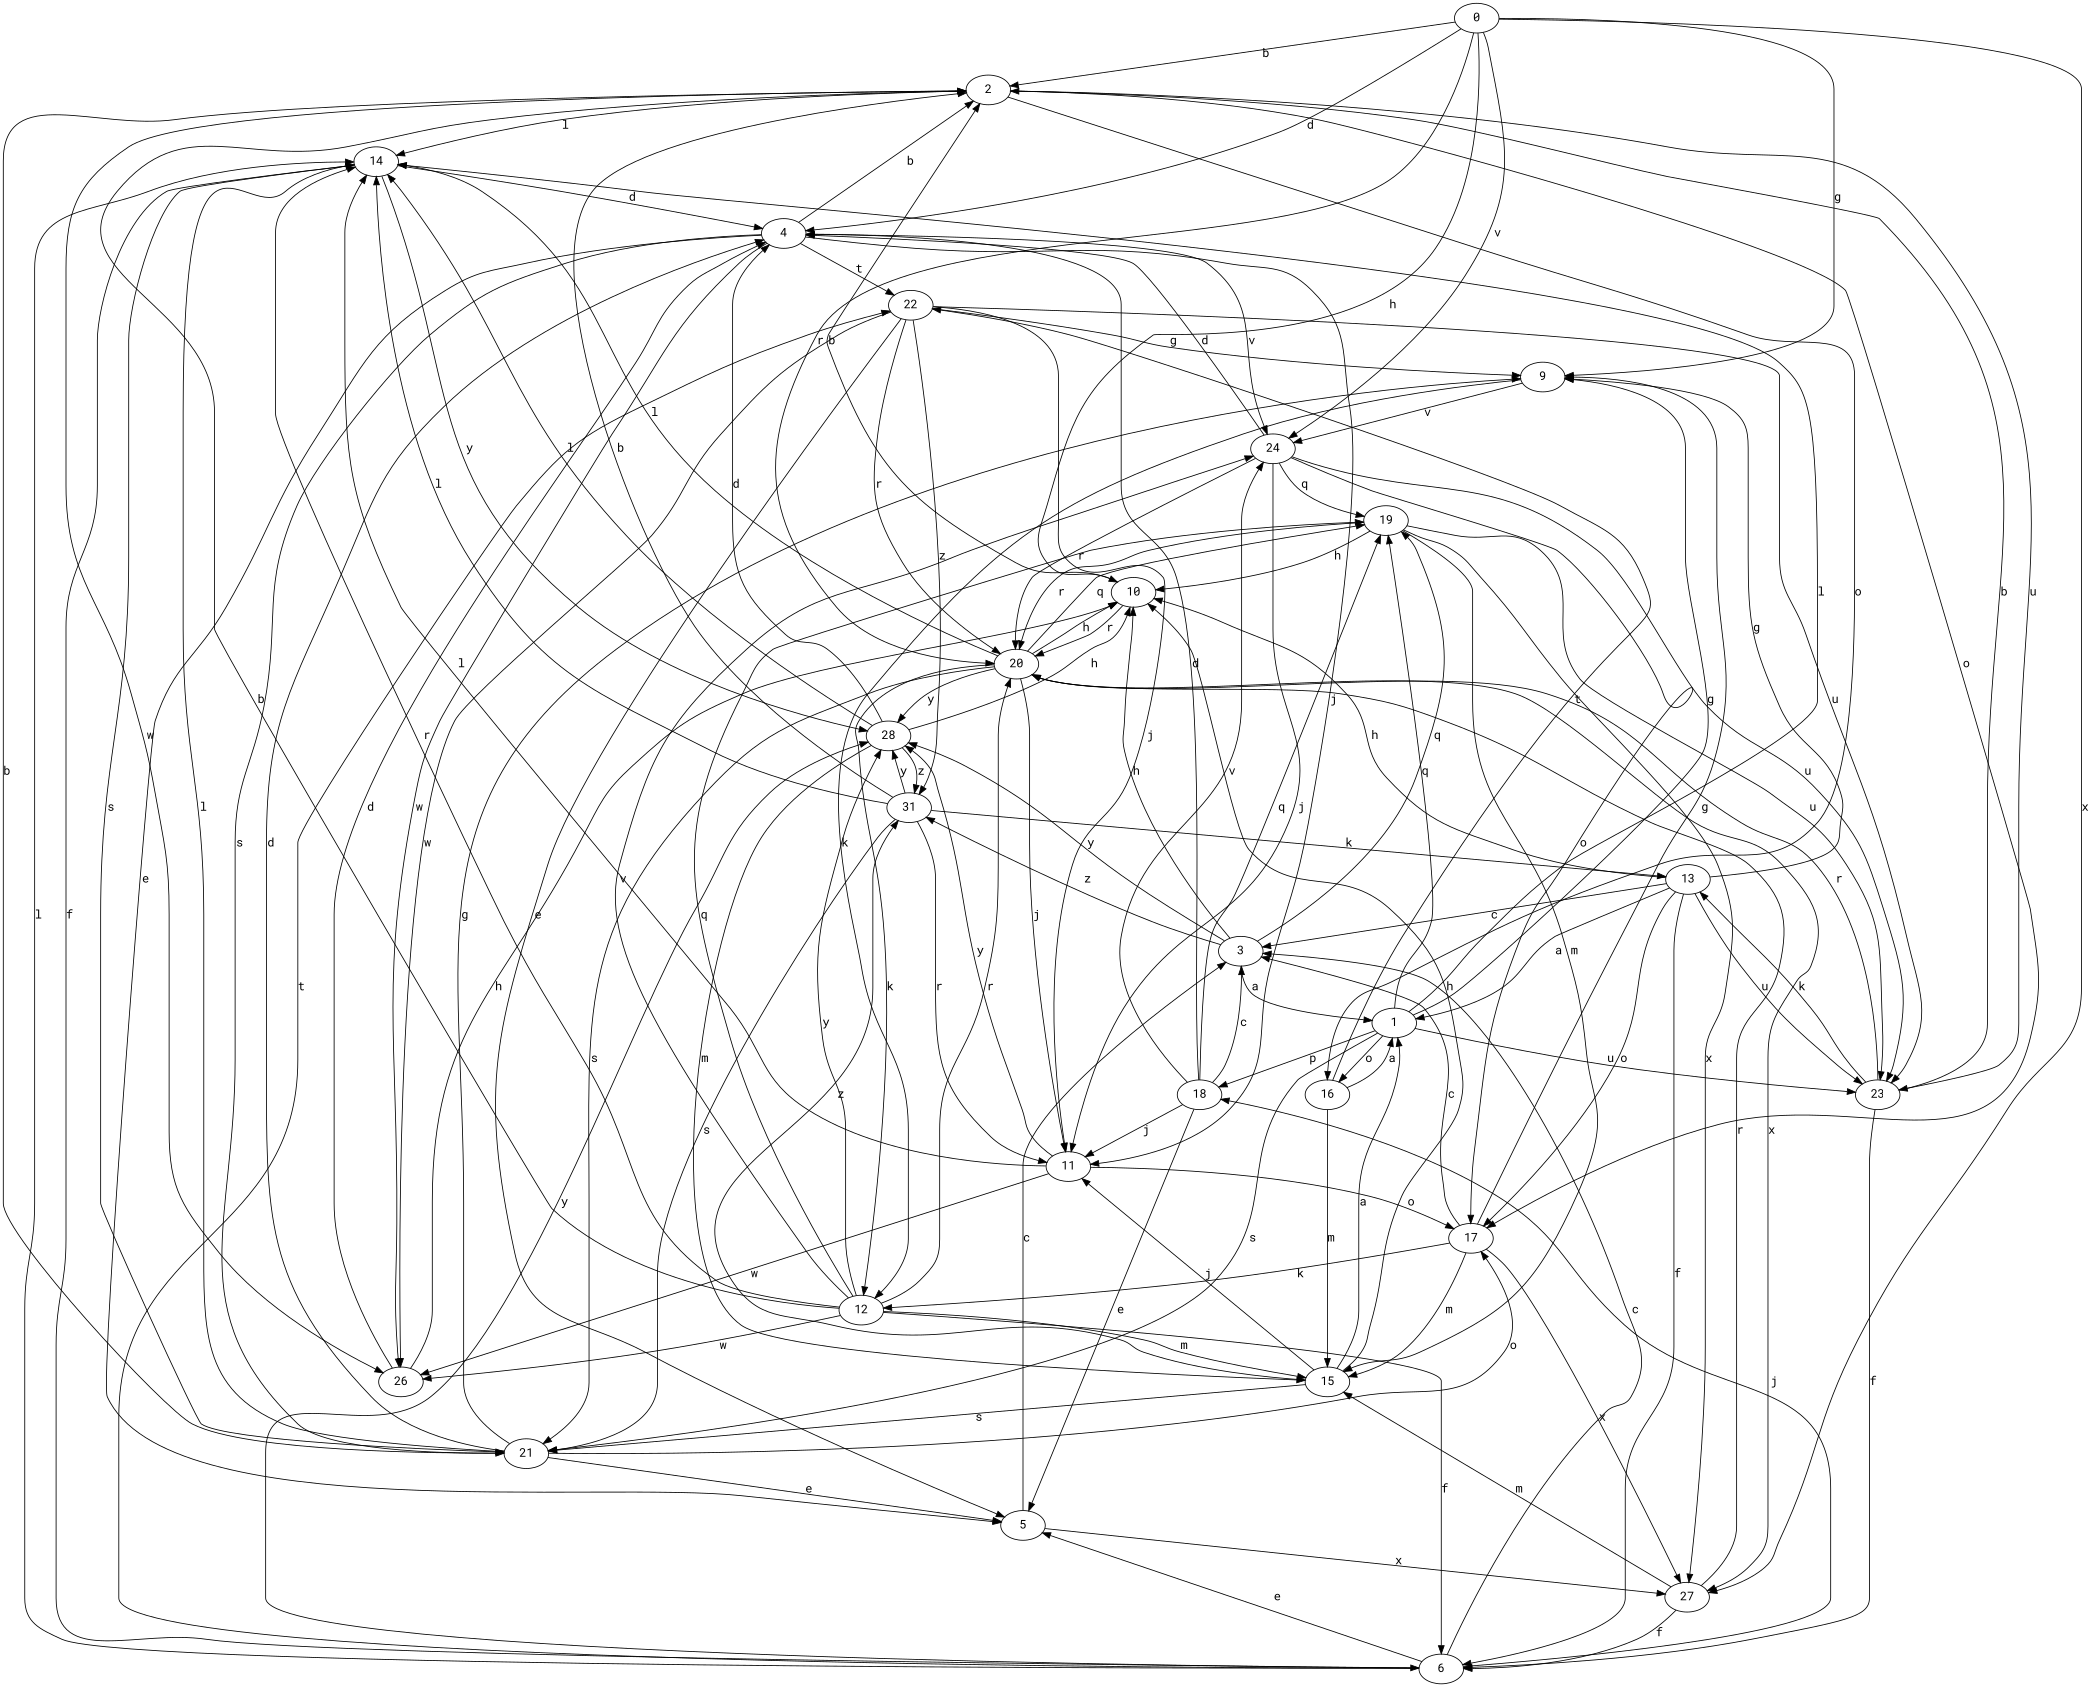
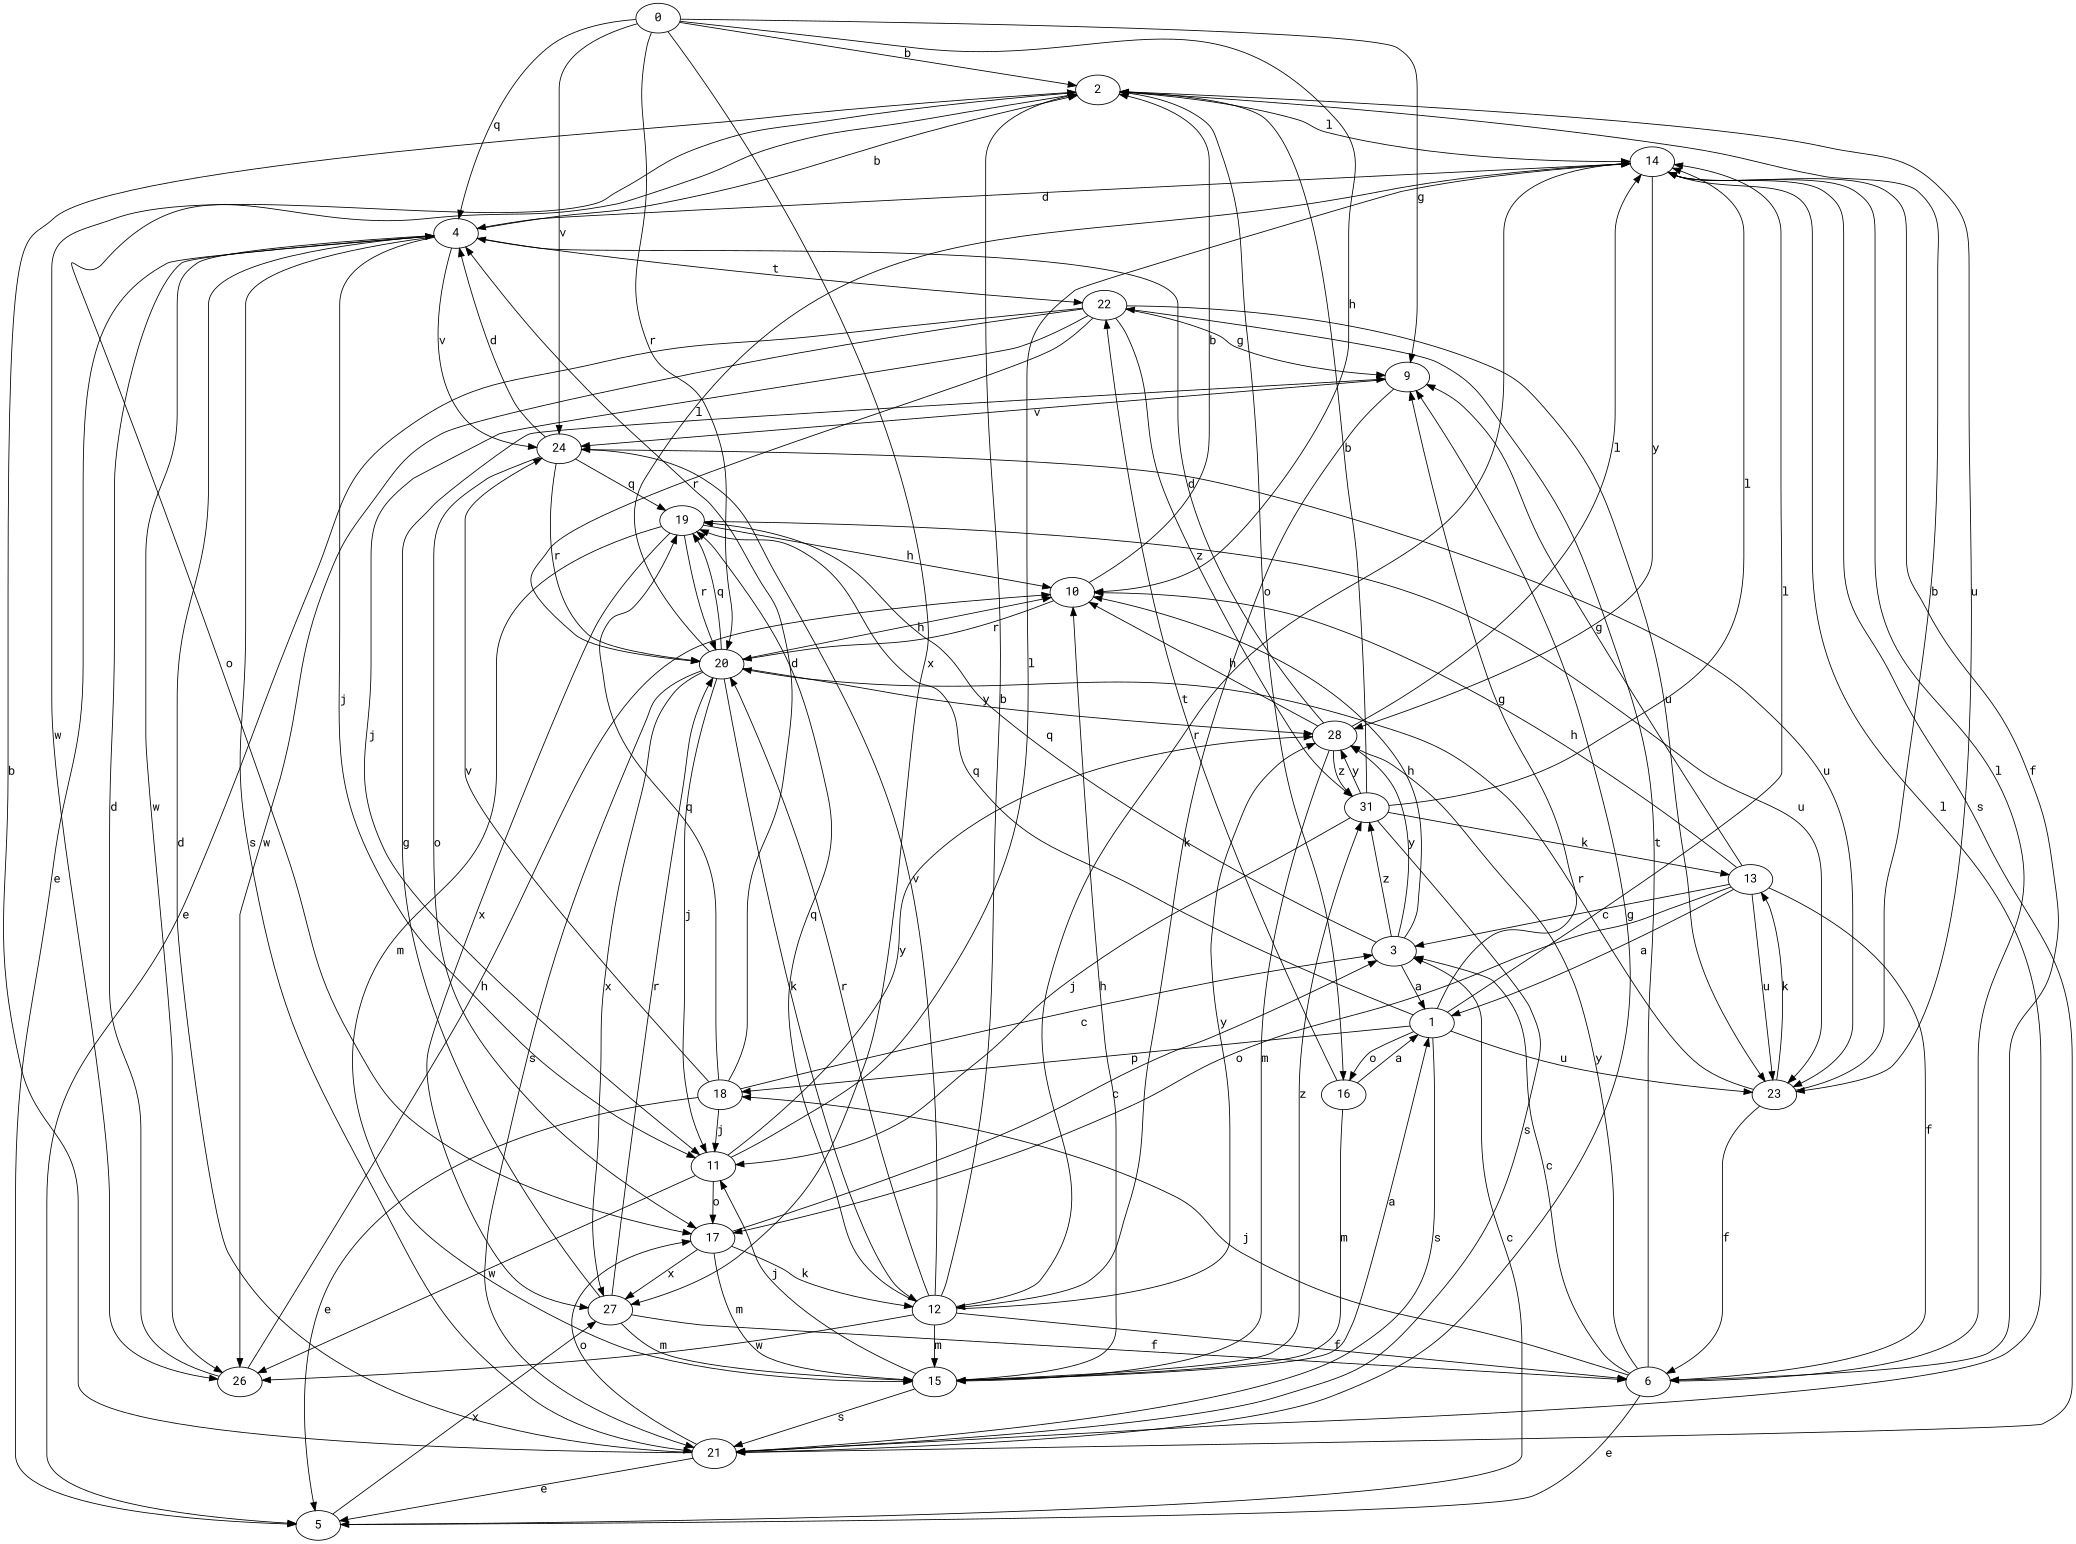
(1311, 126) -> (497, 126)
(1709, 775) -> (479, 469)
(1289, 820) -> none
(939, 987) -> (1073, 987)
